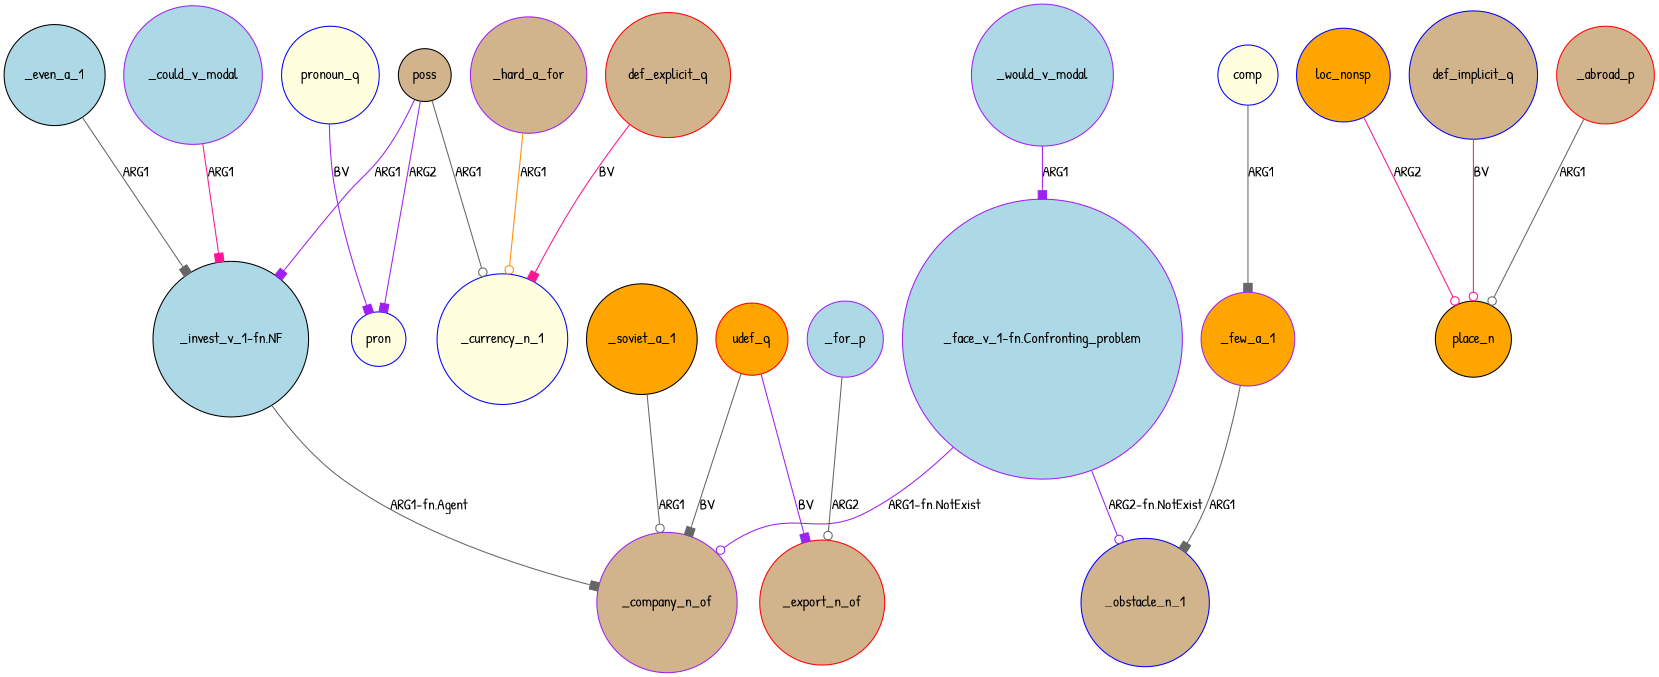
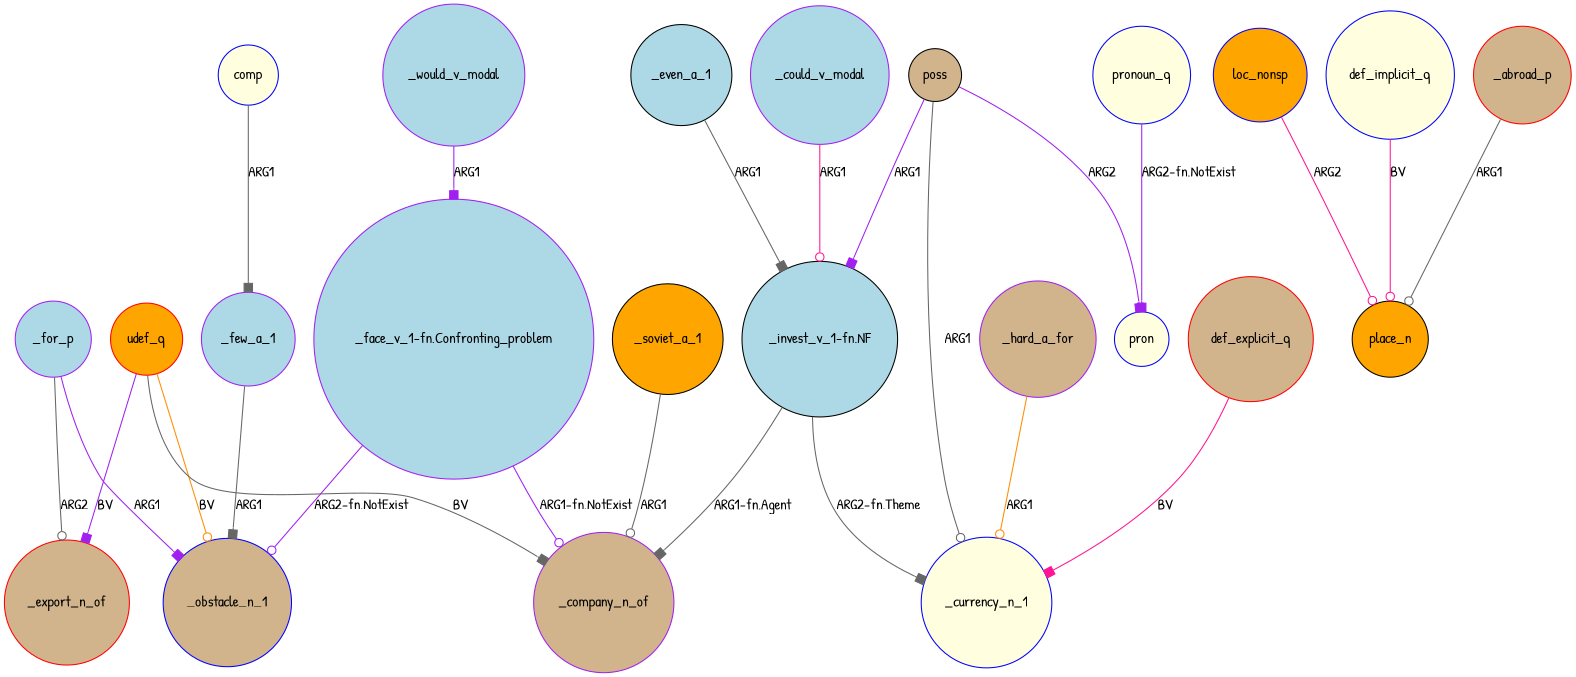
(1473, 75) -> (1390, 75)
(341, 173) -> (1189, 173)
(211, 198) -> (820, 199)
(1248, 339) -> (248, 339)
none -> (182, 453)
none -> (97, 470)
none -> (837, 514)
